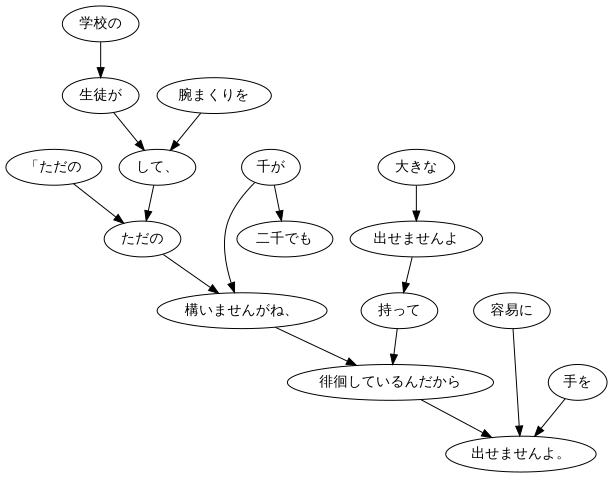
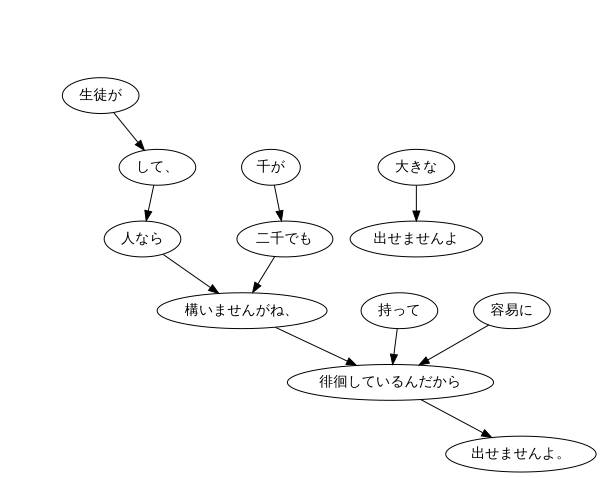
(101, 24) -> none
(214, 96) -> none
(54, 167) -> none
(226, 229) -> (266, 270)
(143, 239) -> (143, 239)
(409, 270) -> none
(516, 377) -> (458, 342)
(578, 382) -> none
